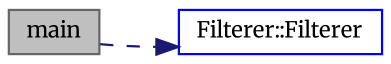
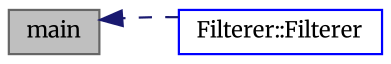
(128, 46) -> (151, 17)
